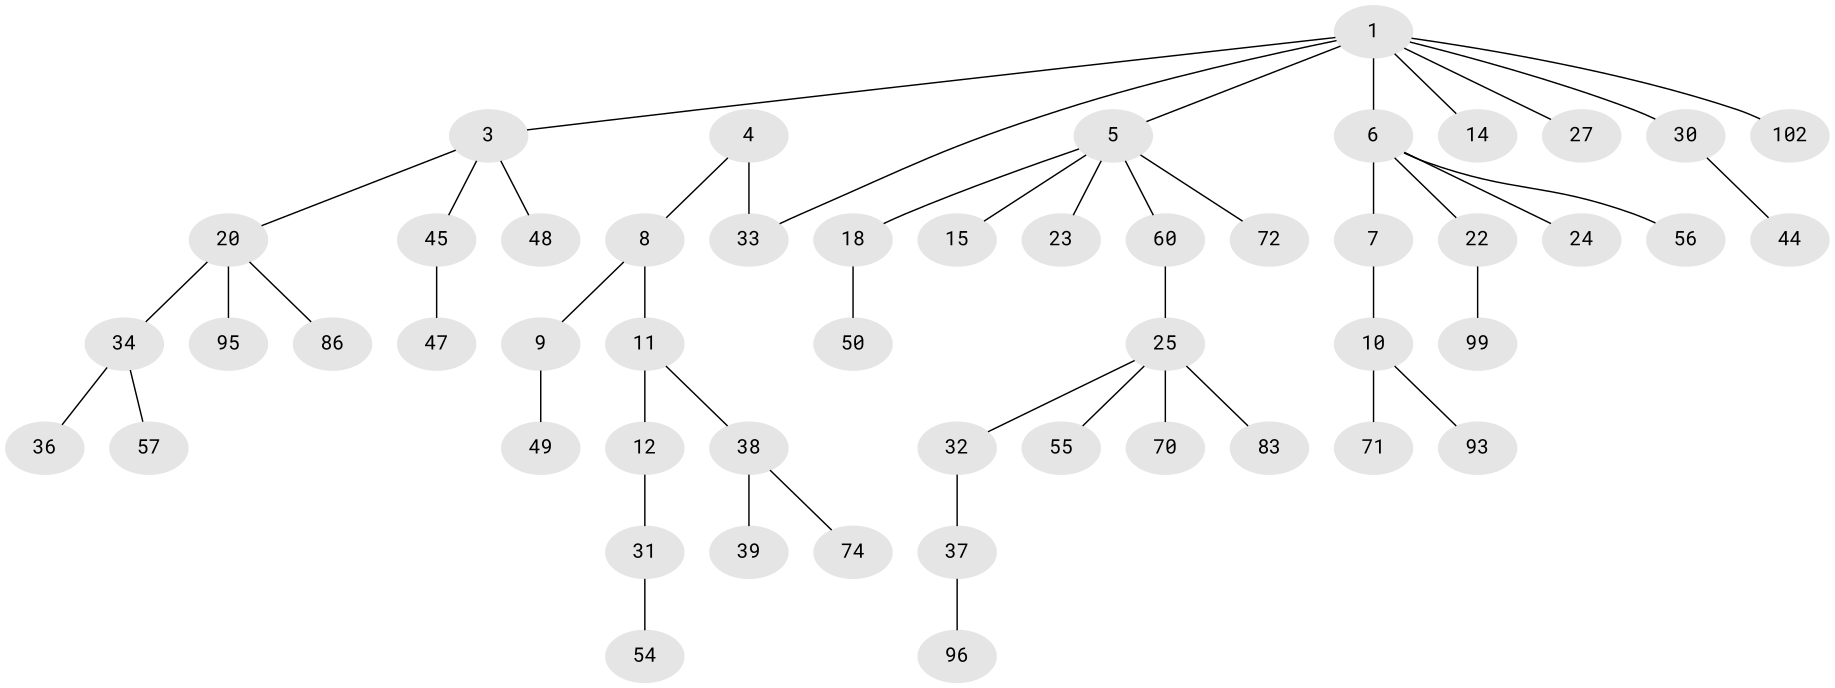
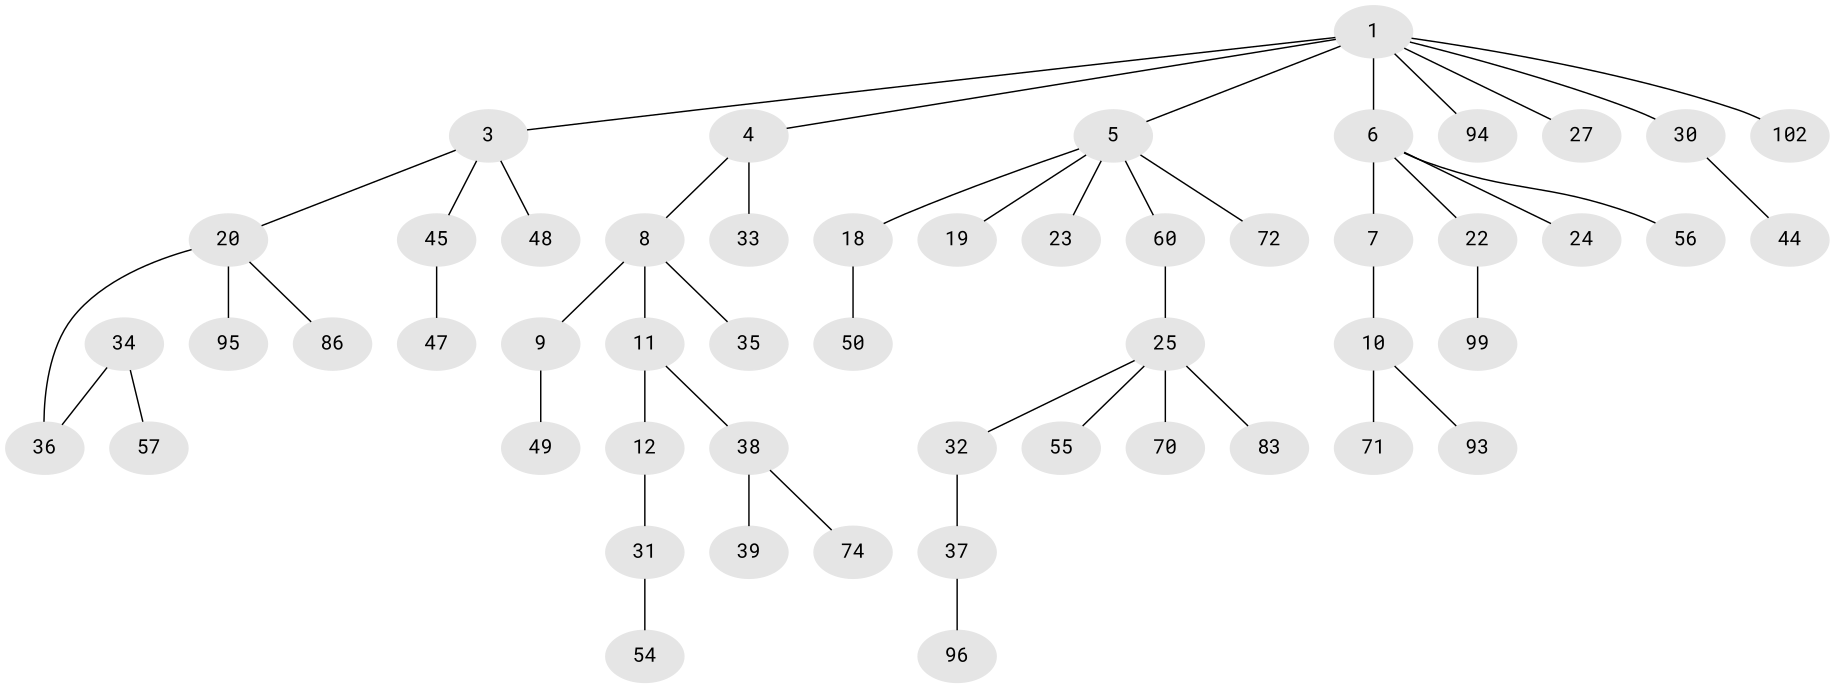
(1052, 113) -> (1061, 84)
(1478, 136) -> (1478, 136)
(957, 240) -> (957, 240)
(177, 292) -> (82, 307)
none -> (749, 344)
